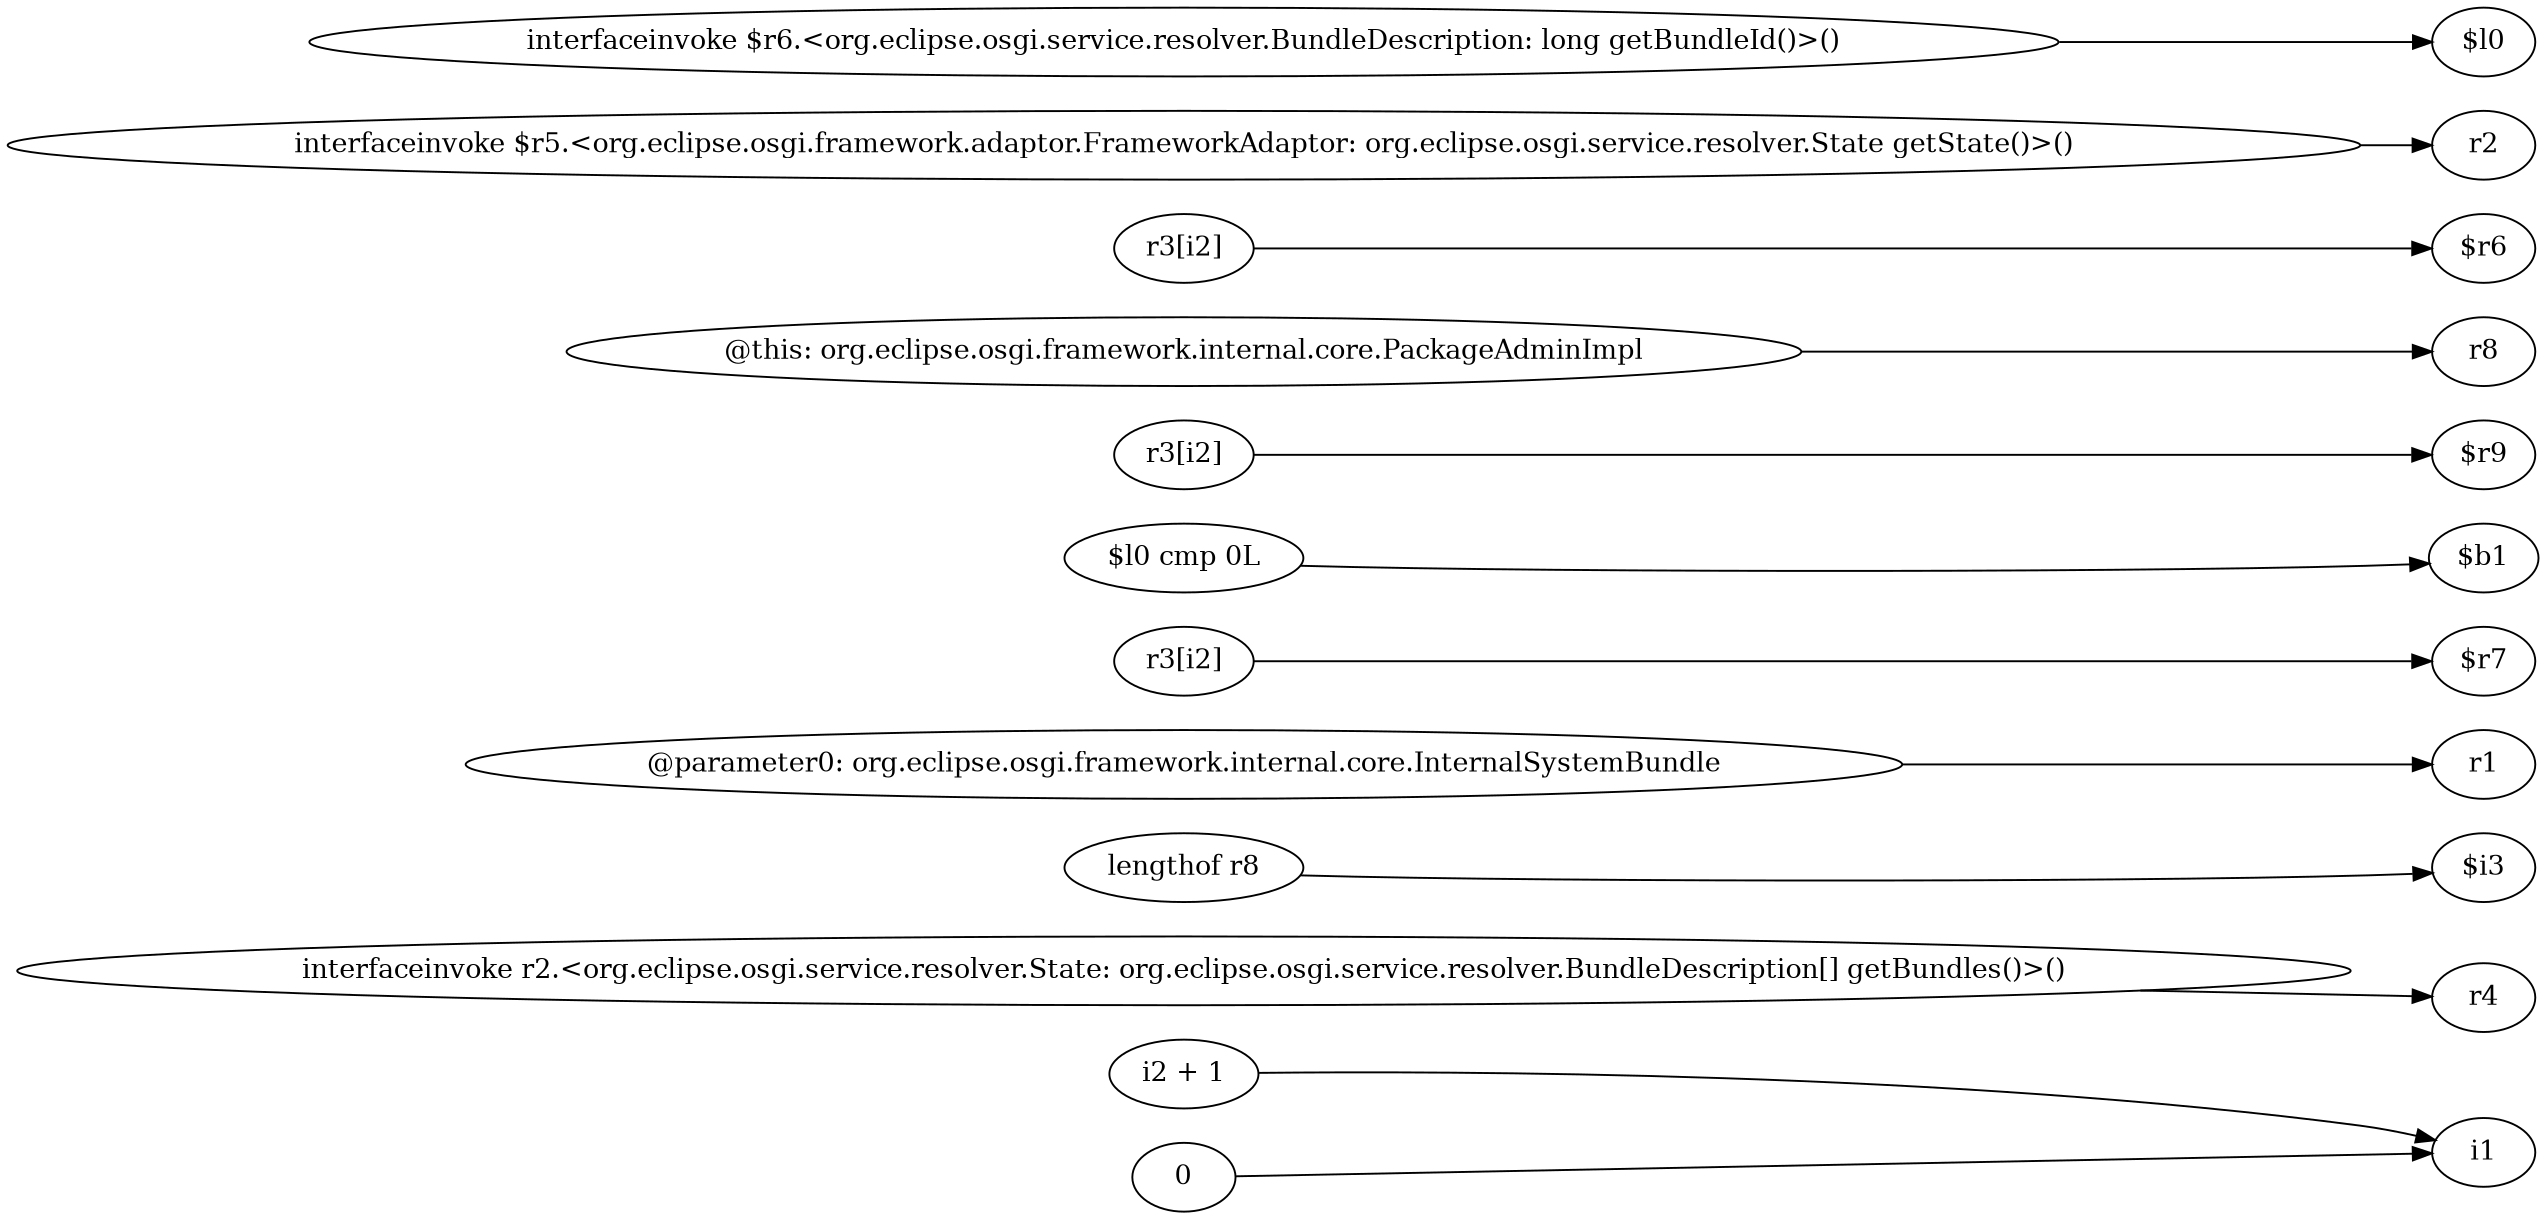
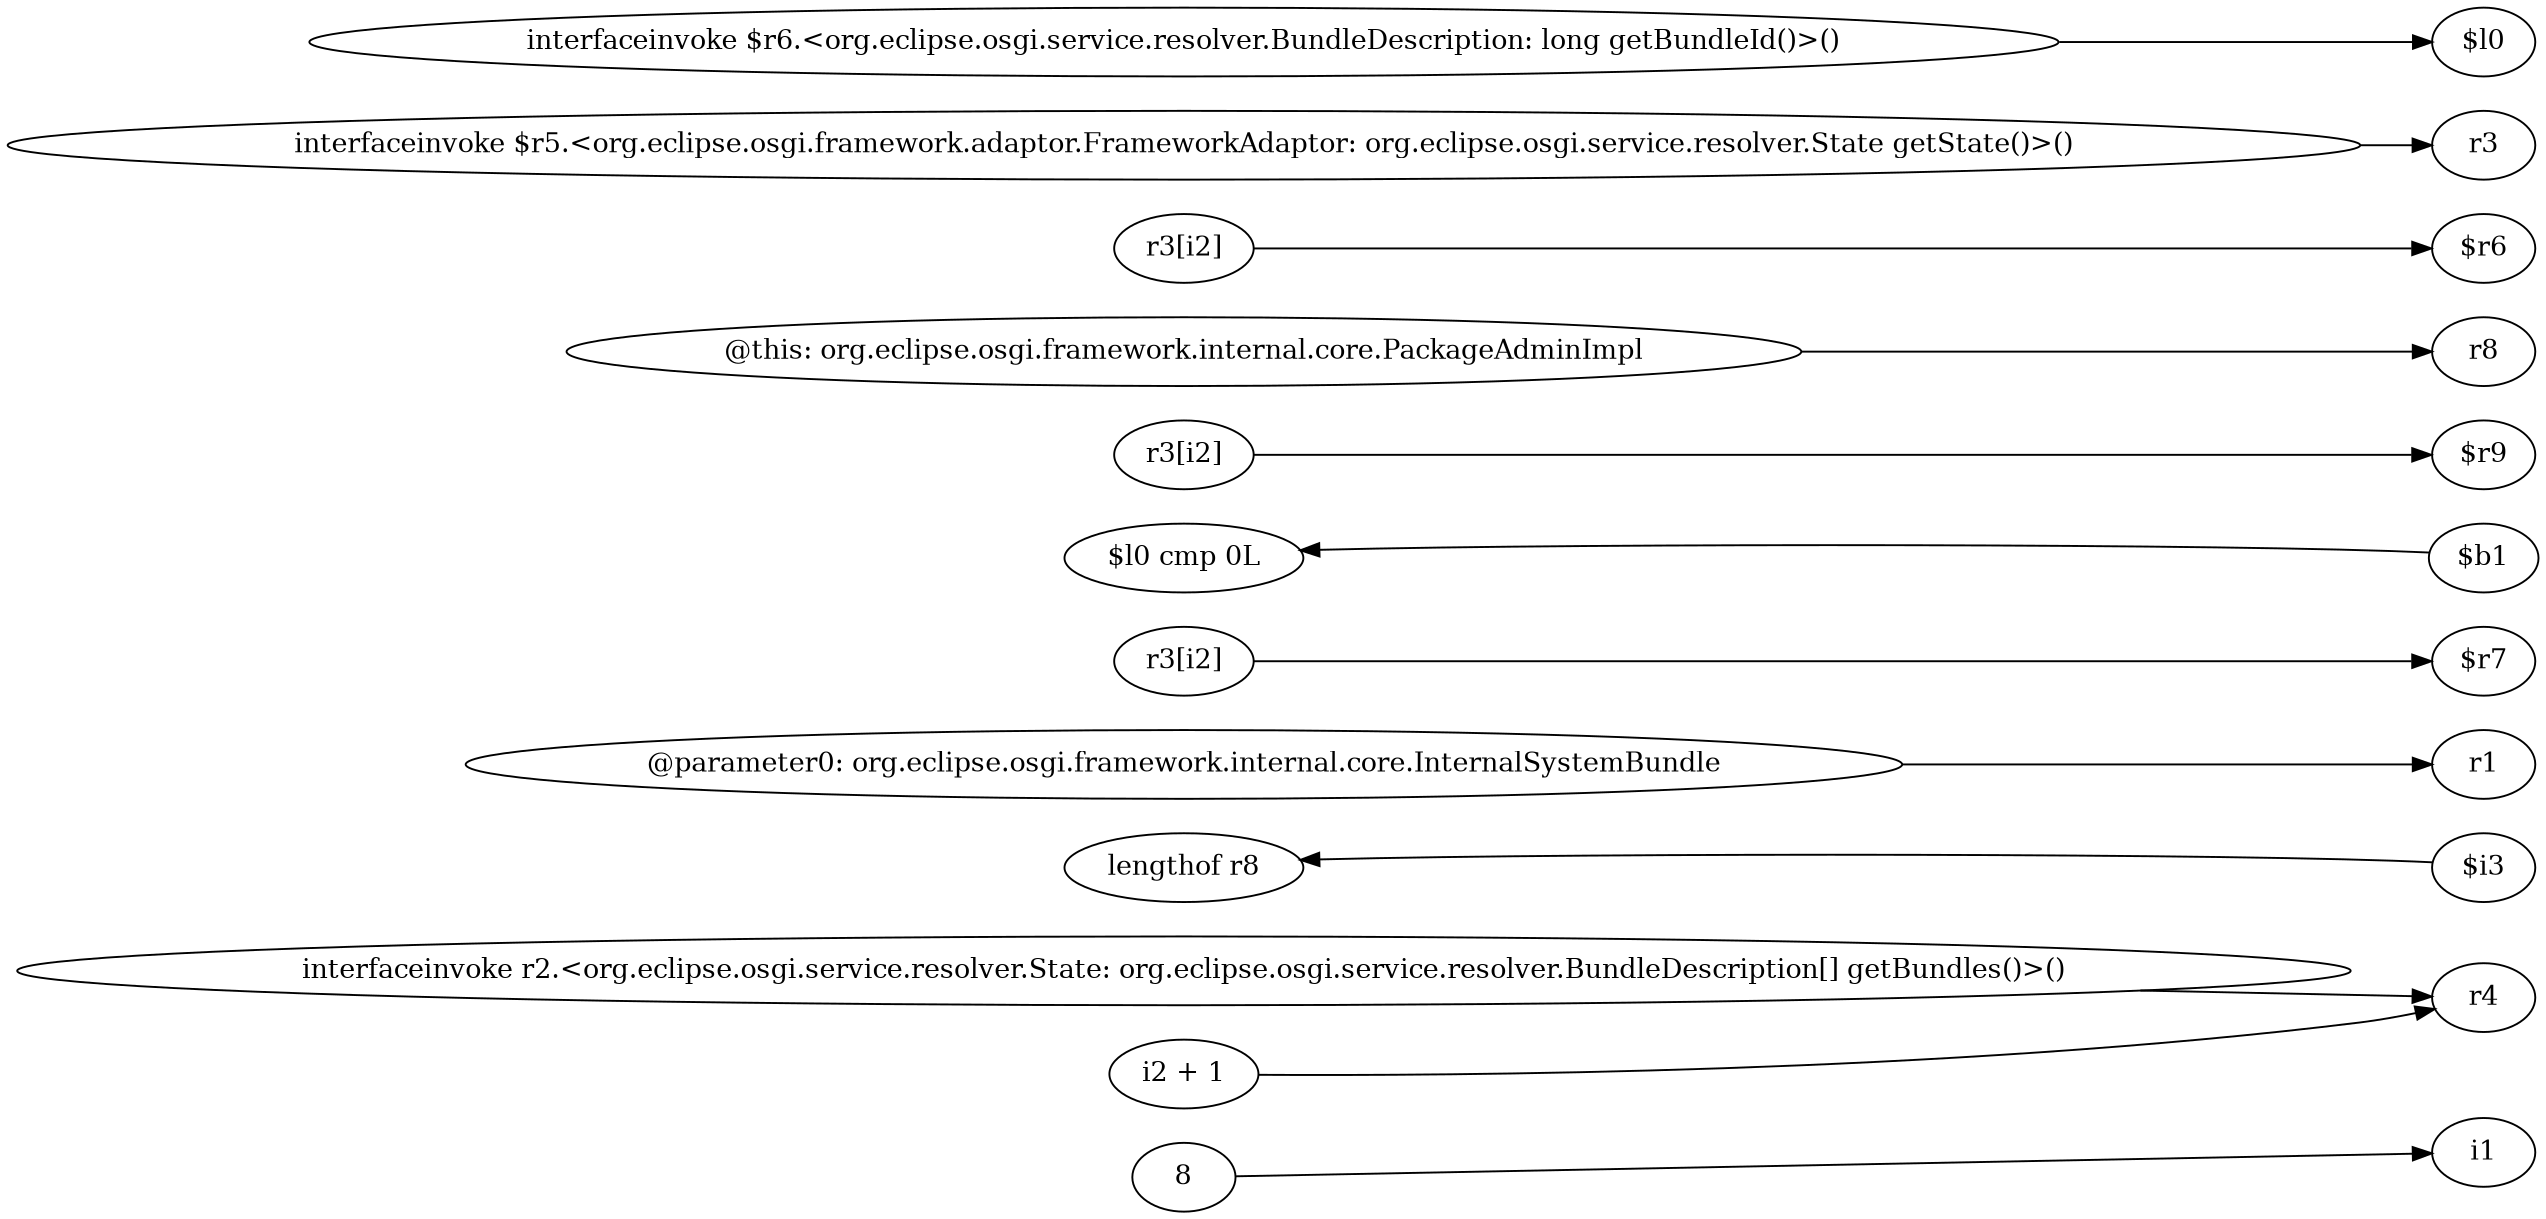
(2484, 145) -> (2484, 145)
(1855, 571) -> (1875, 545)
(1857, 881) -> (1876, 855)
(1839, 1083) -> (1839, 1063)
(1184, 1177) -> (1184, 1177)
